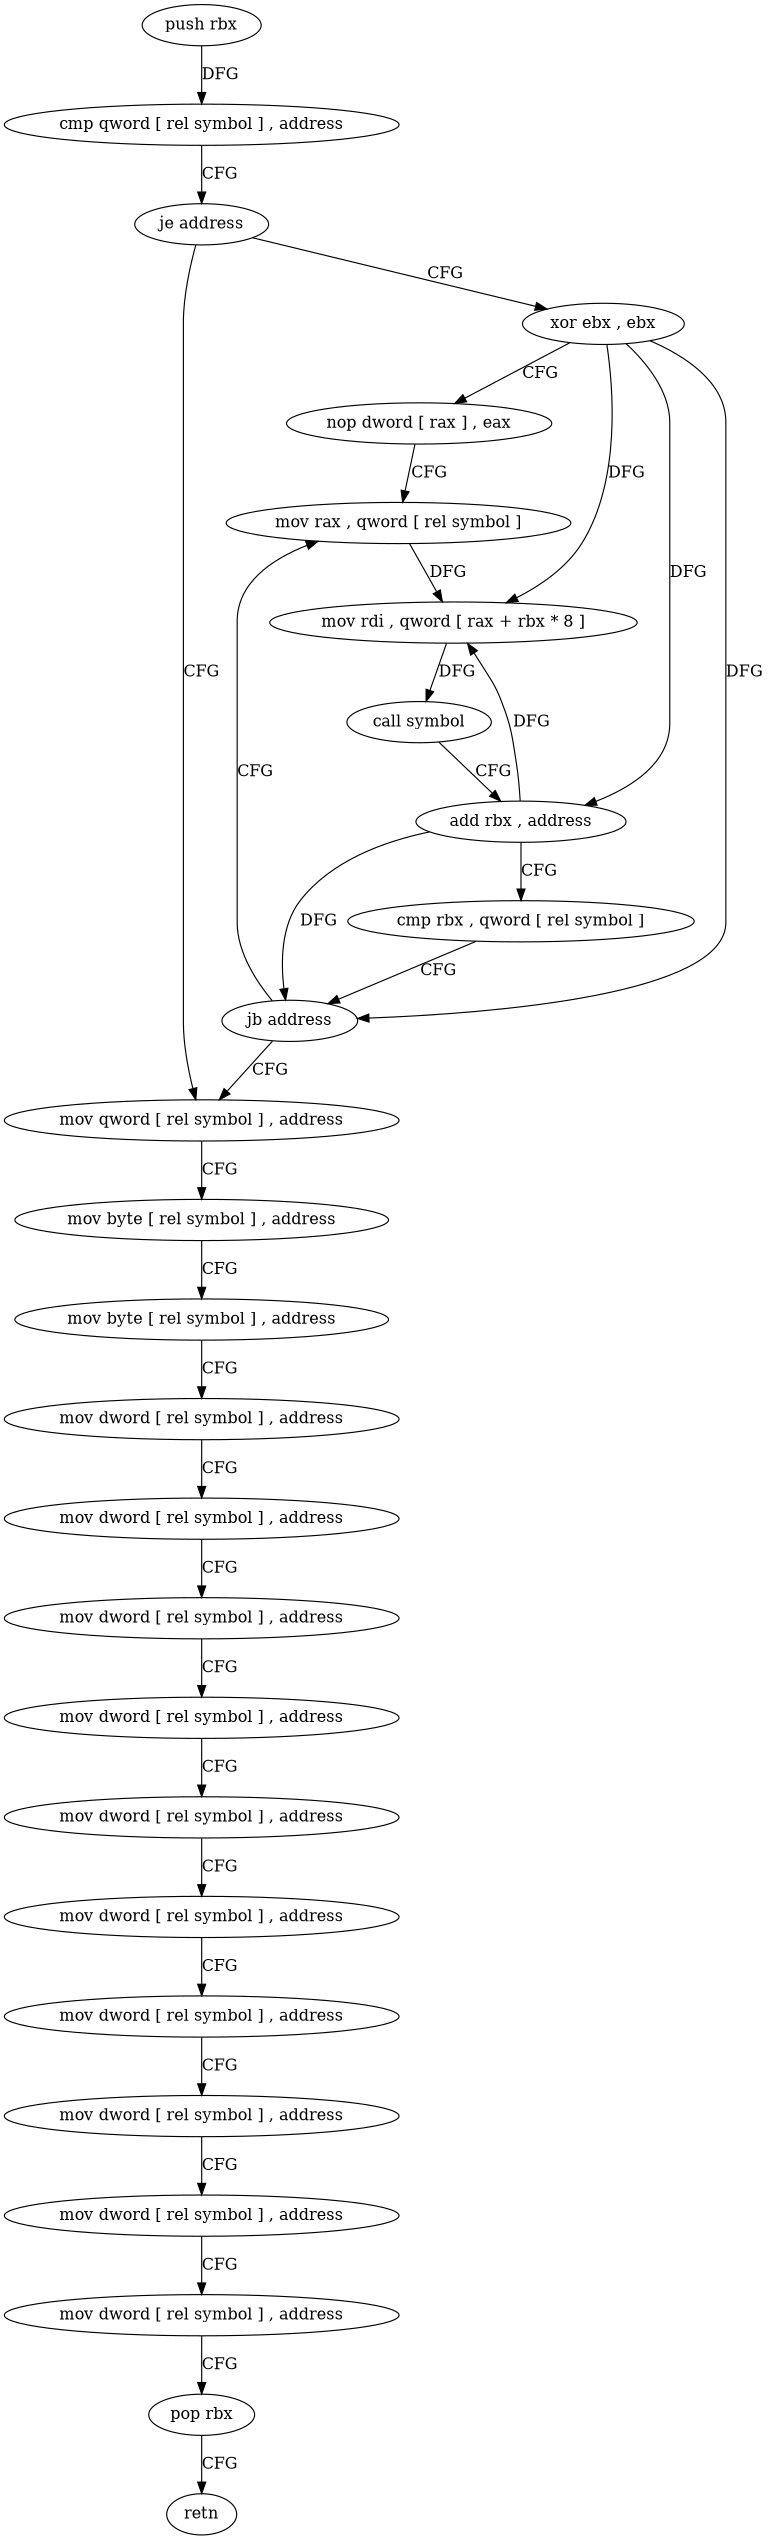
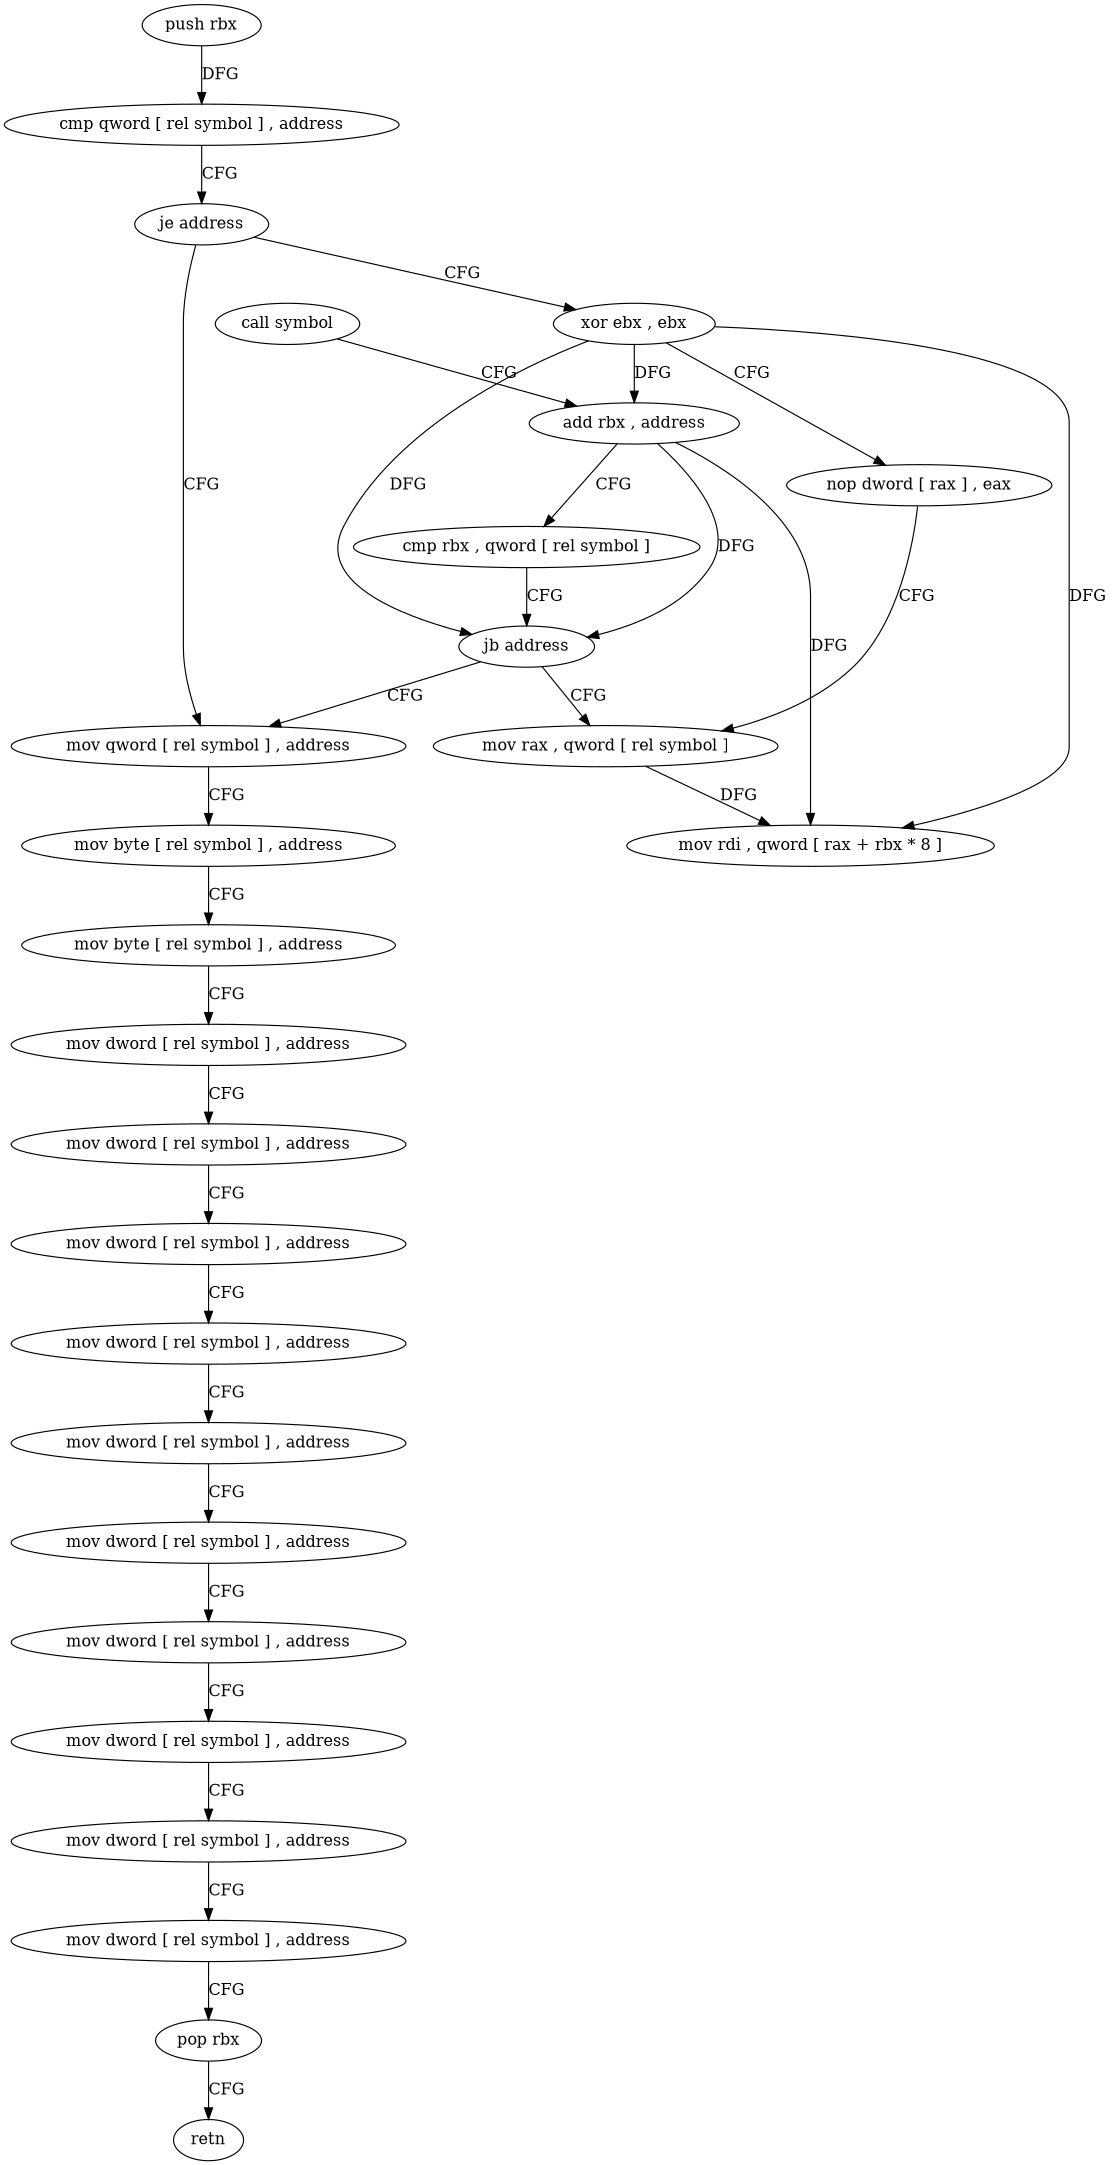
(438, 667) -> none
